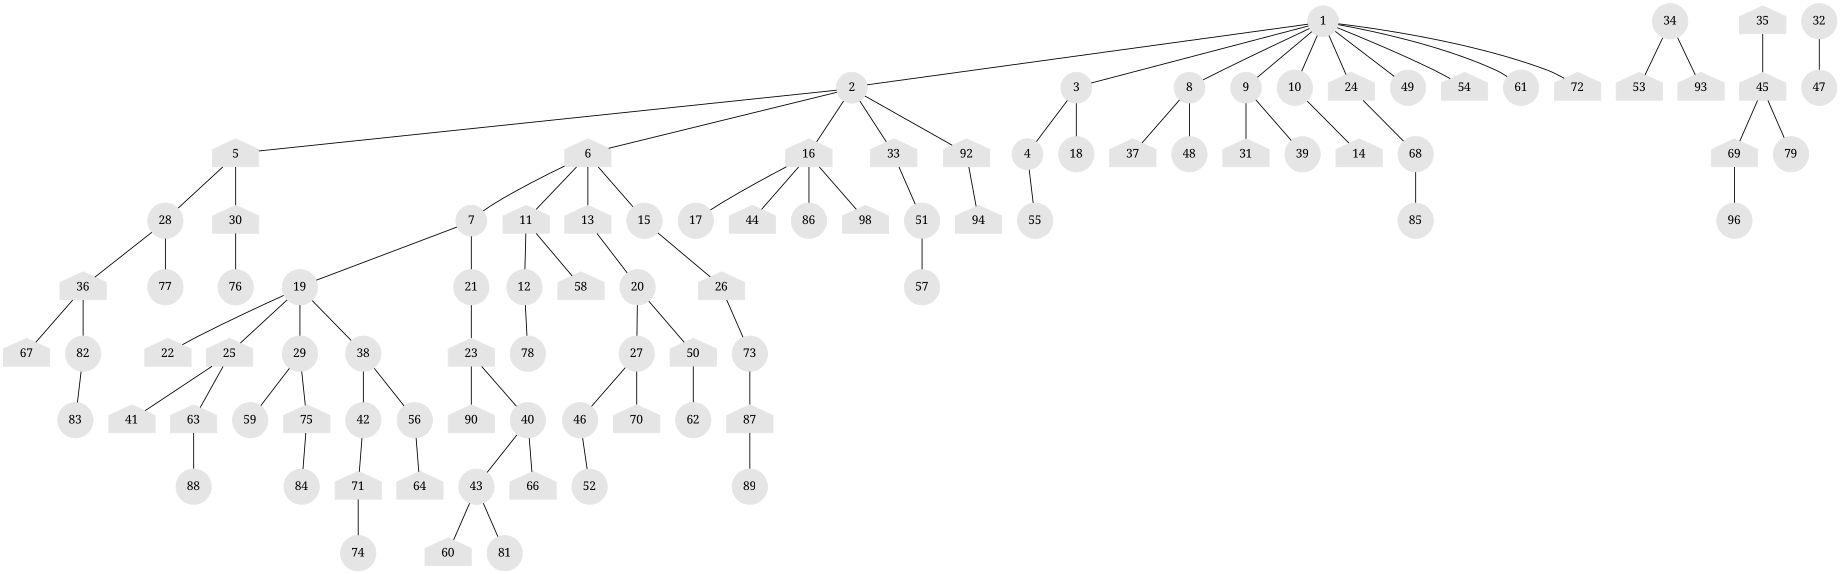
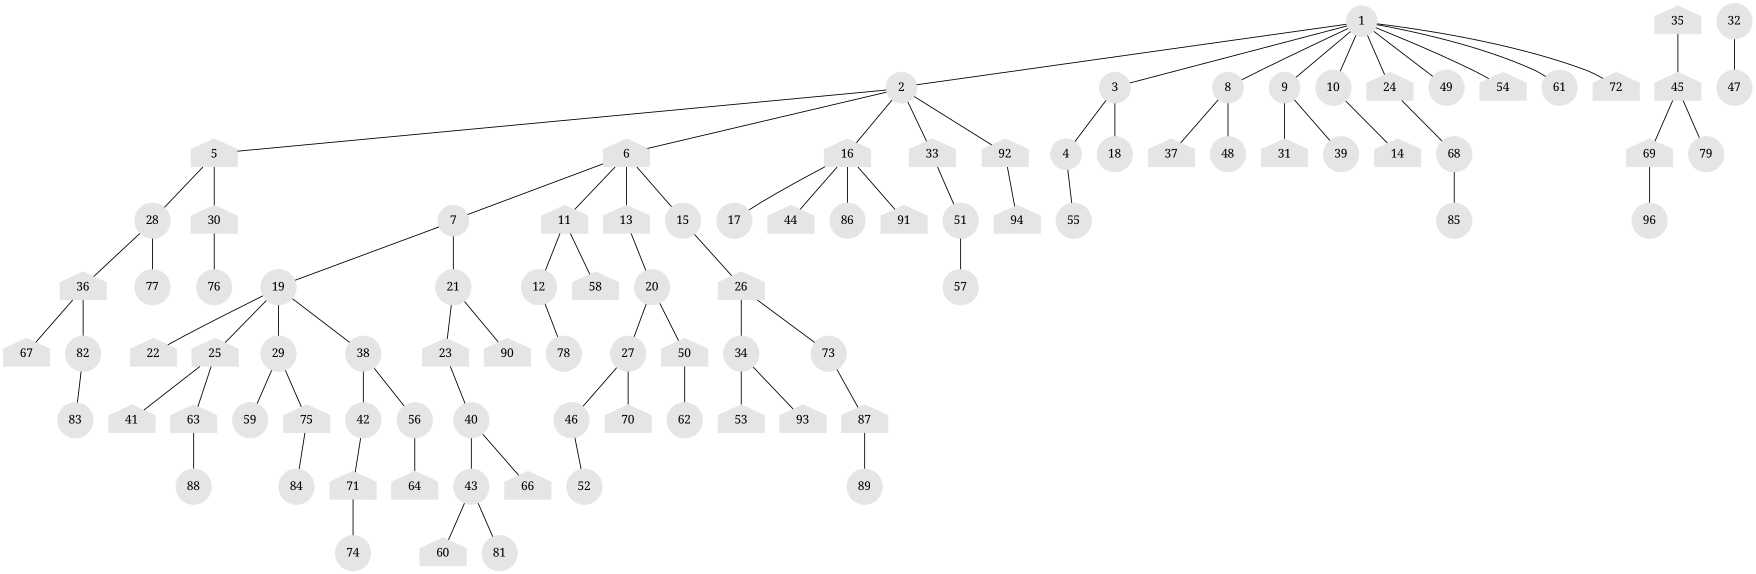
(866, 221) -> (904, 221)
none -> (741, 318)
(471, 386) -> (481, 322)
